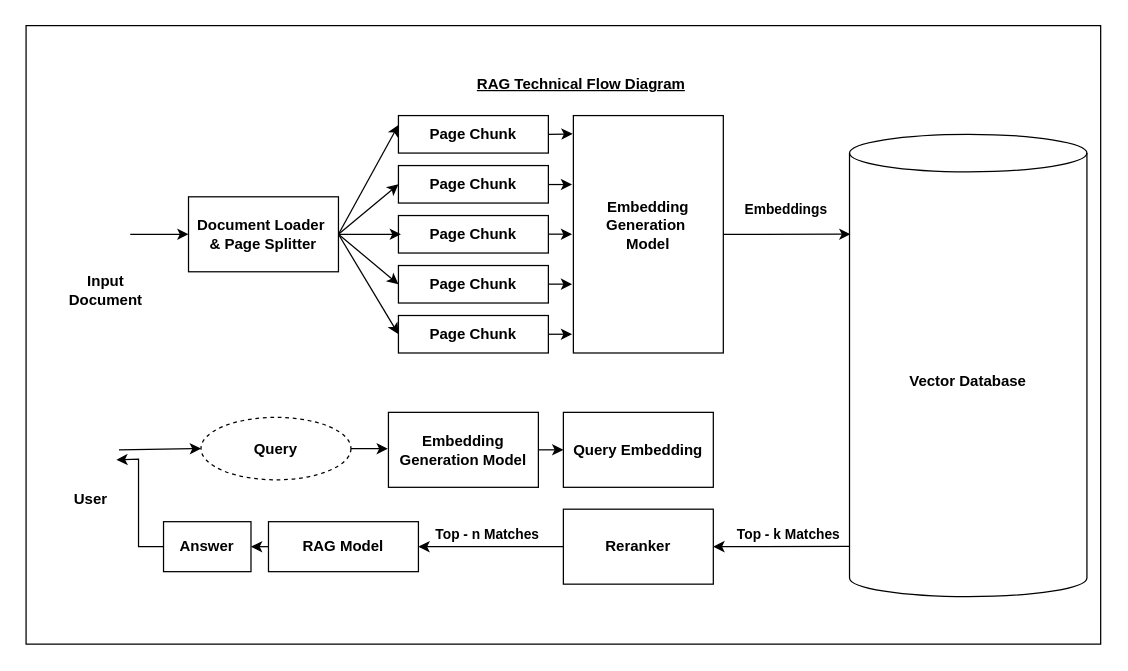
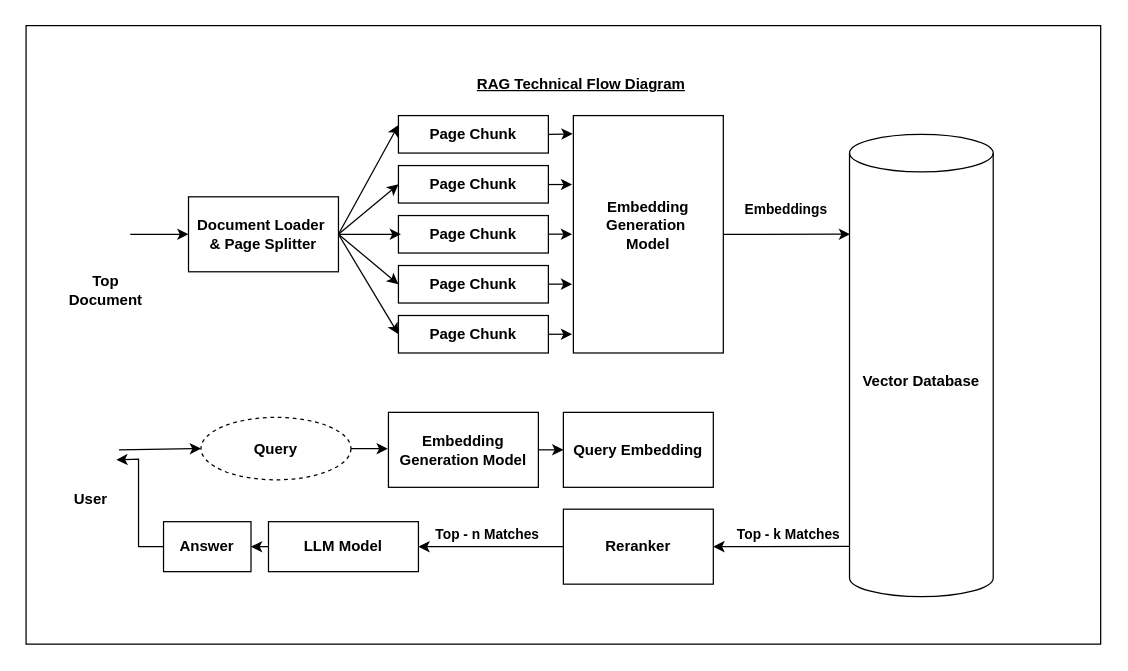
(106, 291) -> (106, 291)
(968, 366) -> (921, 366)
(343, 547) -> (343, 547)
